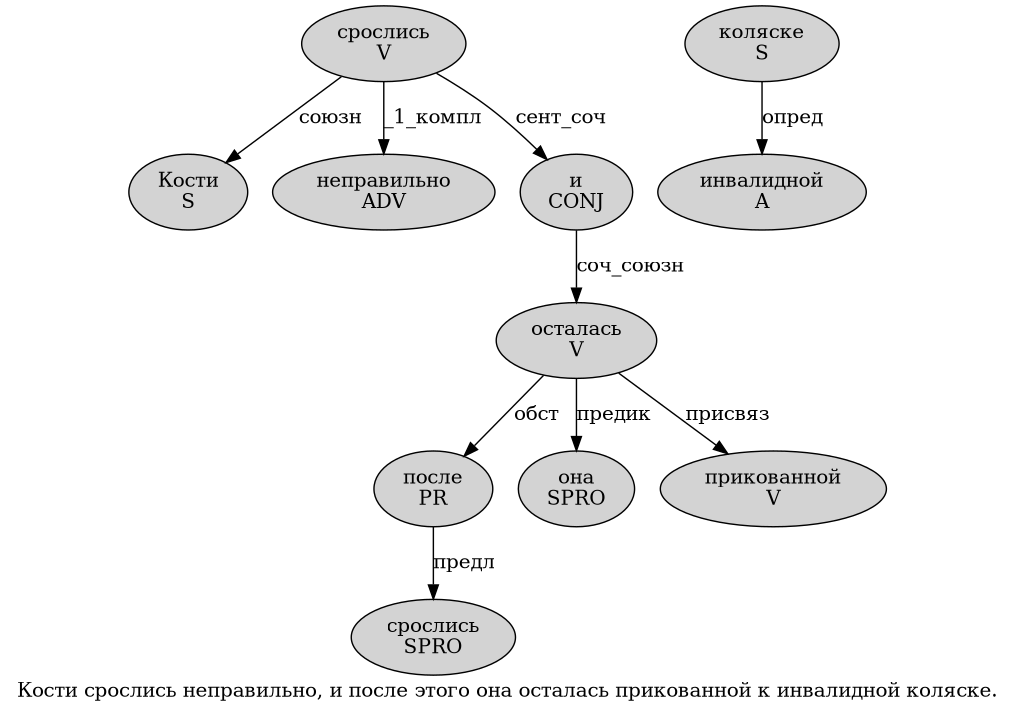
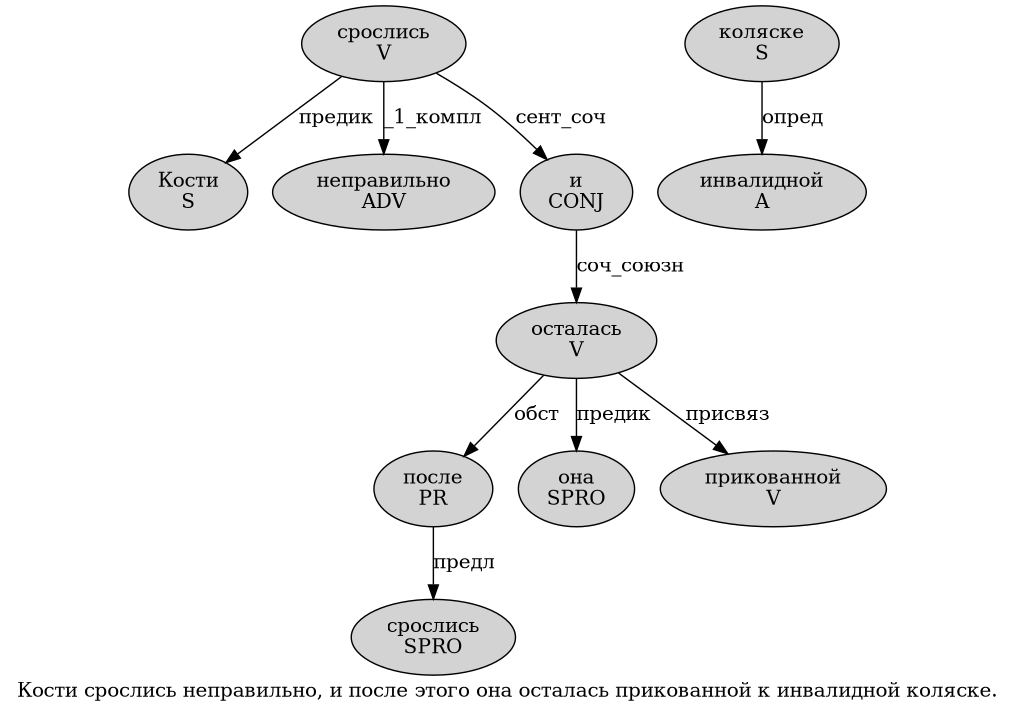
(331, 118) -> (336, 118)
